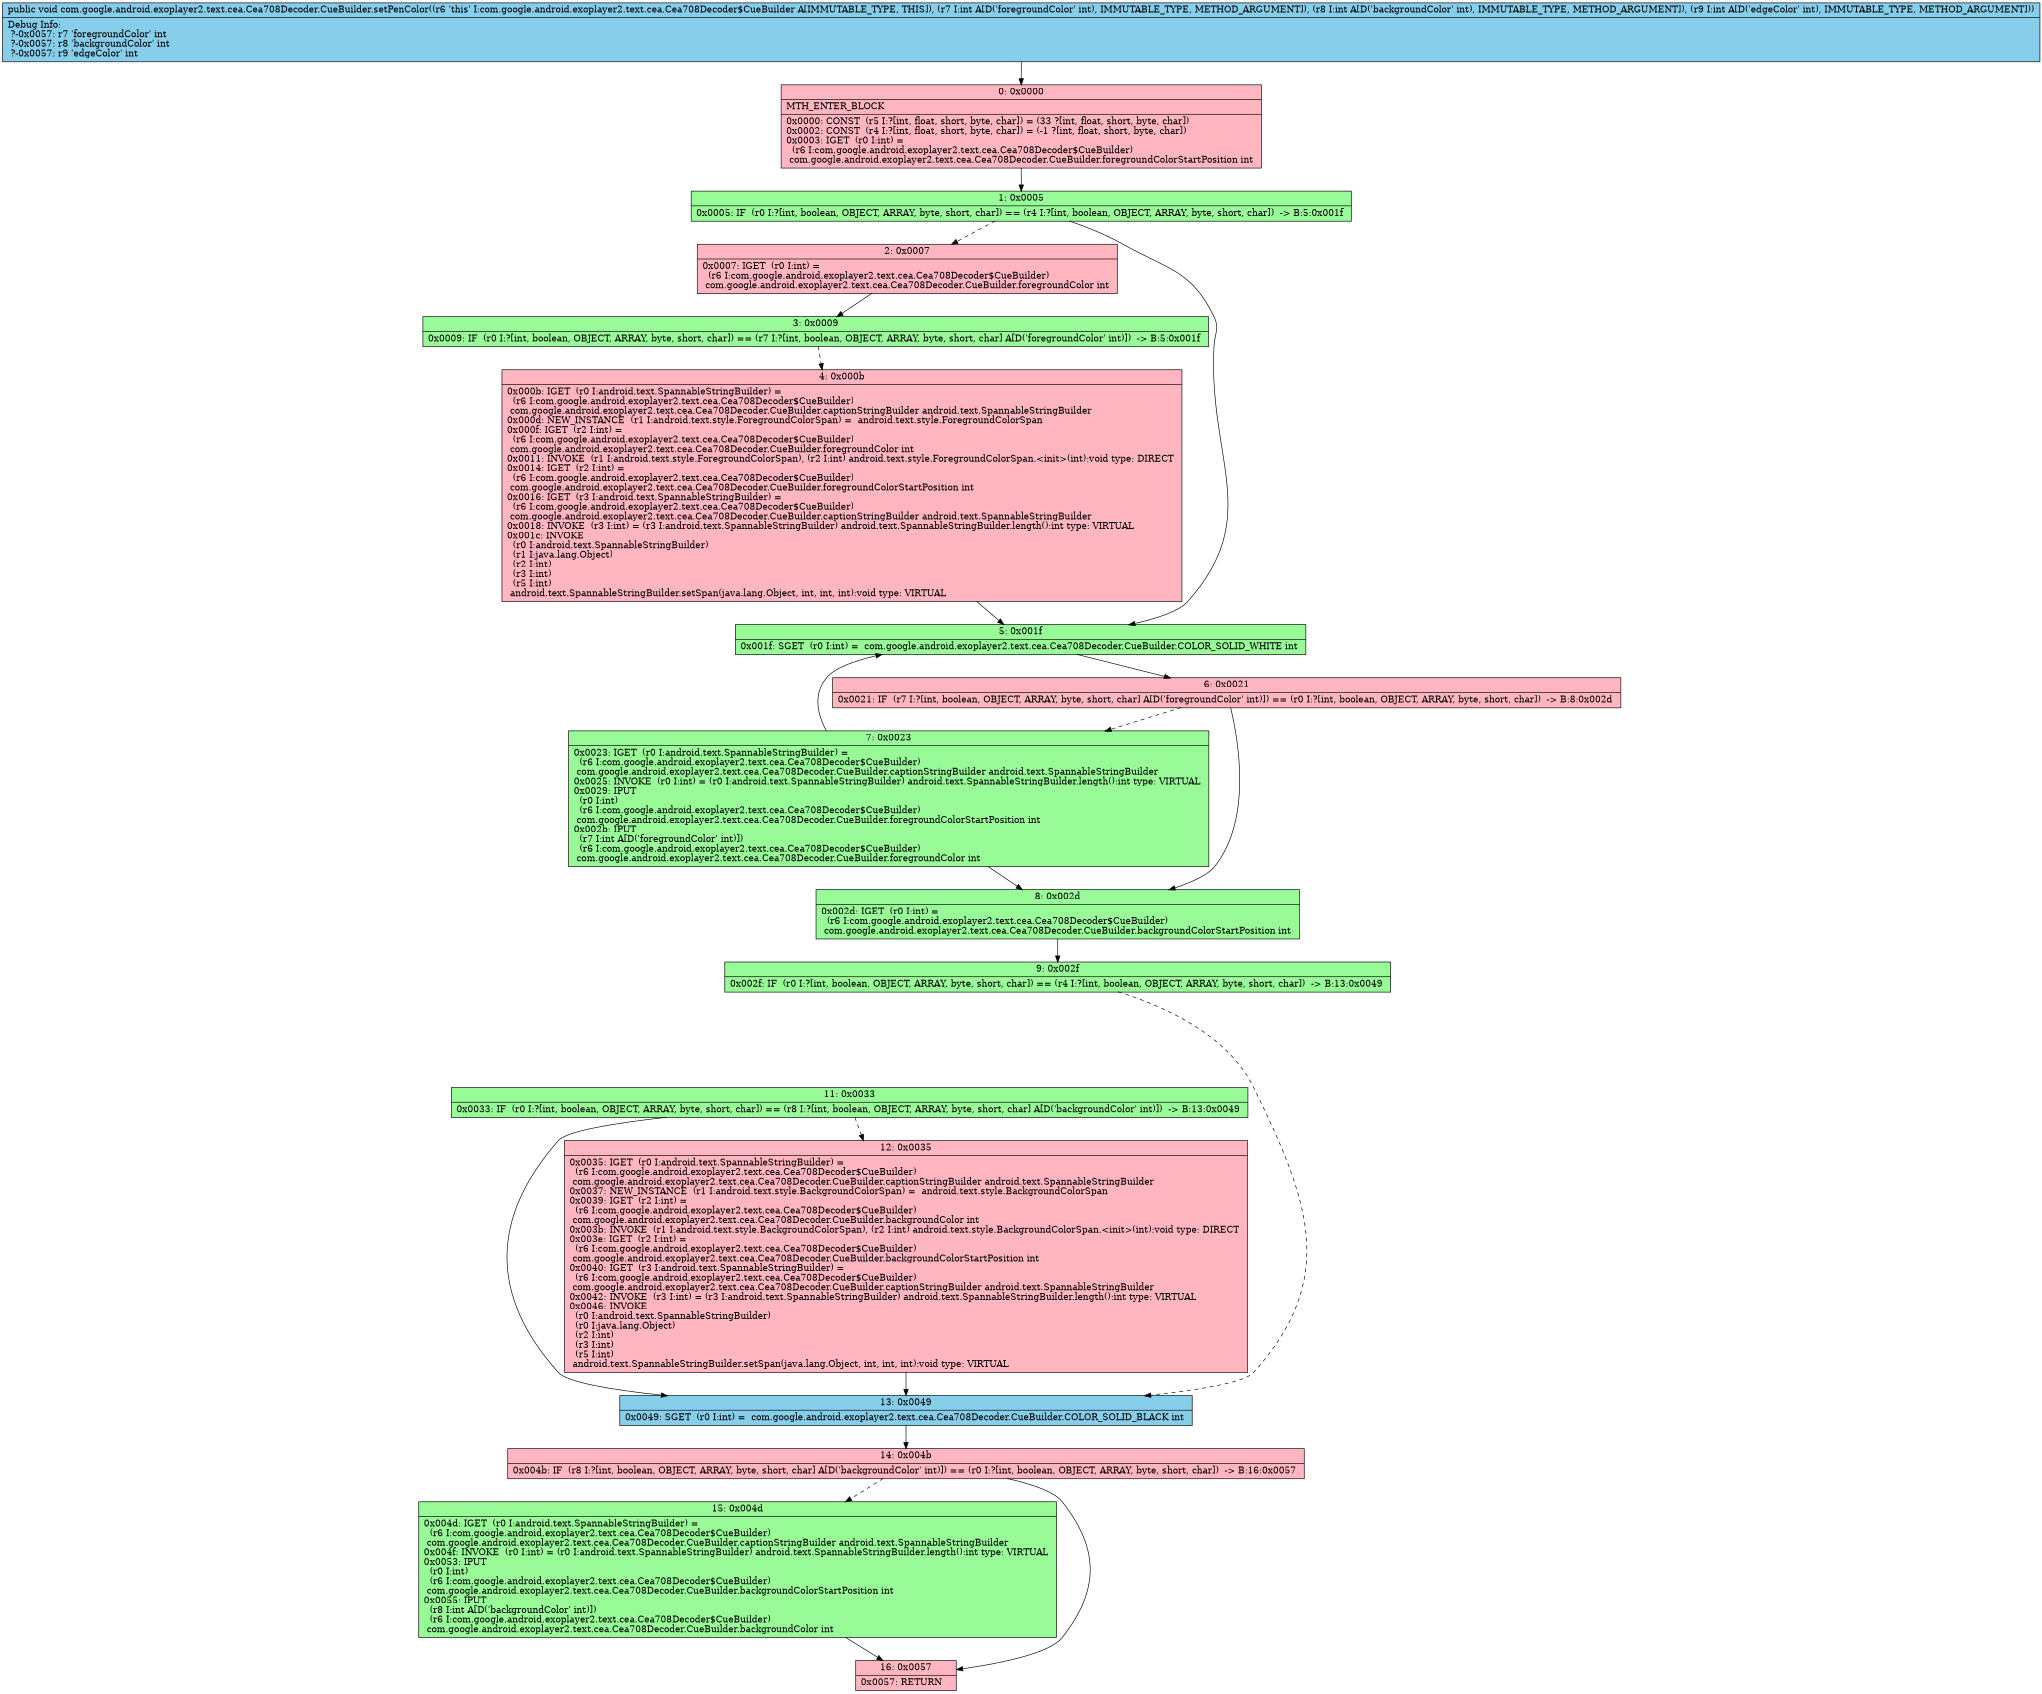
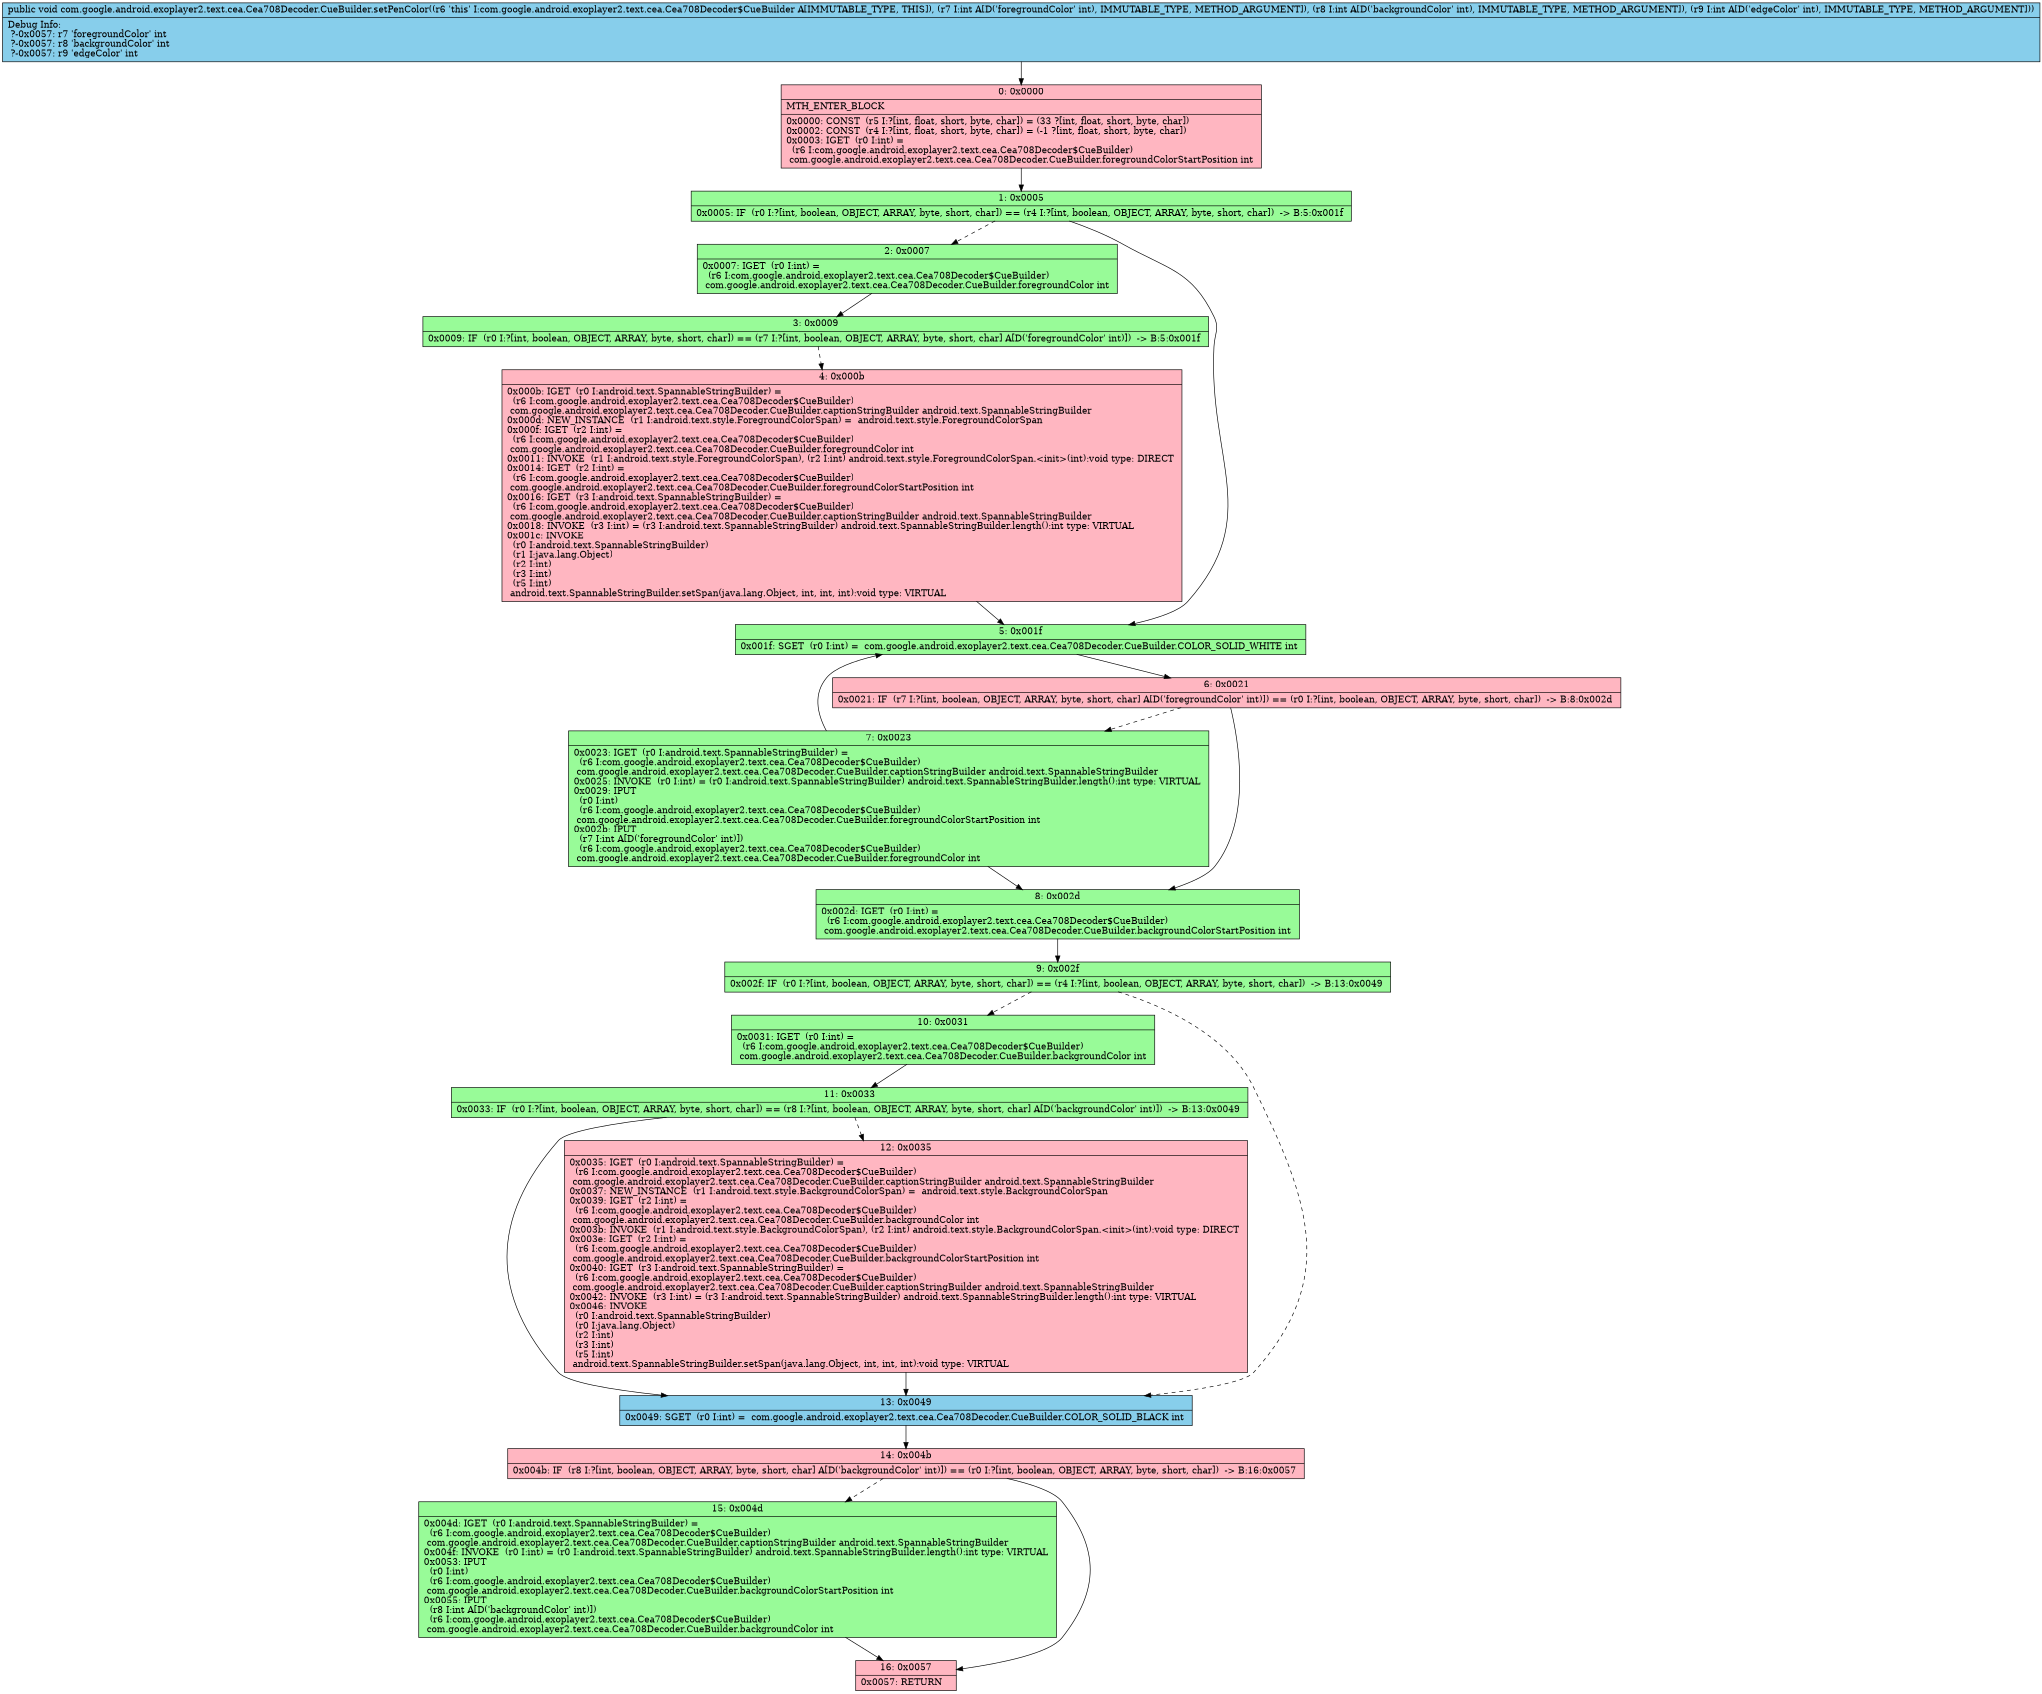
(907, 269) -> (907, 269)
none -> (943, 1040)
